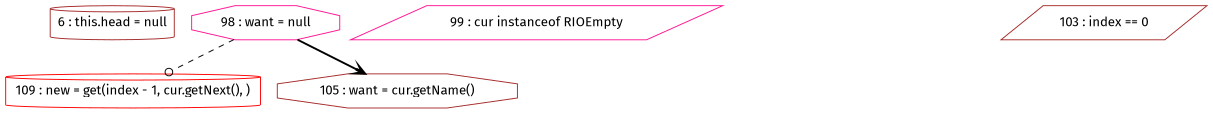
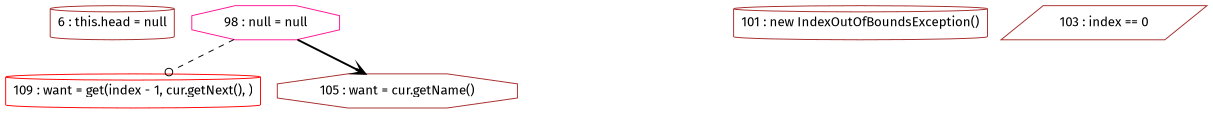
(266, 23) -> (266, 23)
(537, 23) -> none
none -> (861, 23)
(133, 91) -> (133, 91)
